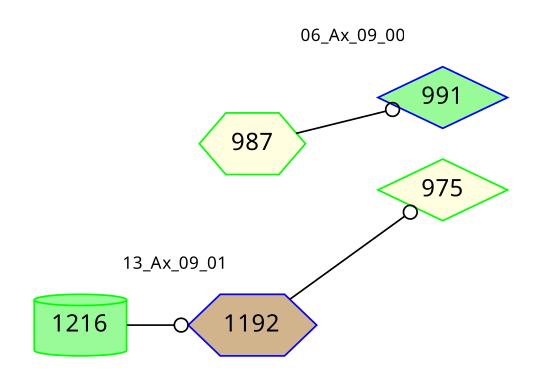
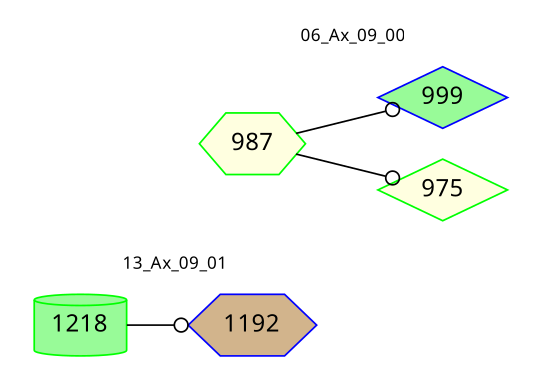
(443, 98) -> (443, 98)
(347, 258) -> (341, 165)
(80, 325) -> (80, 325)
